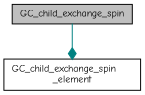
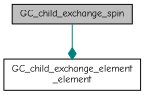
(72, 75) -> (72, 75)
